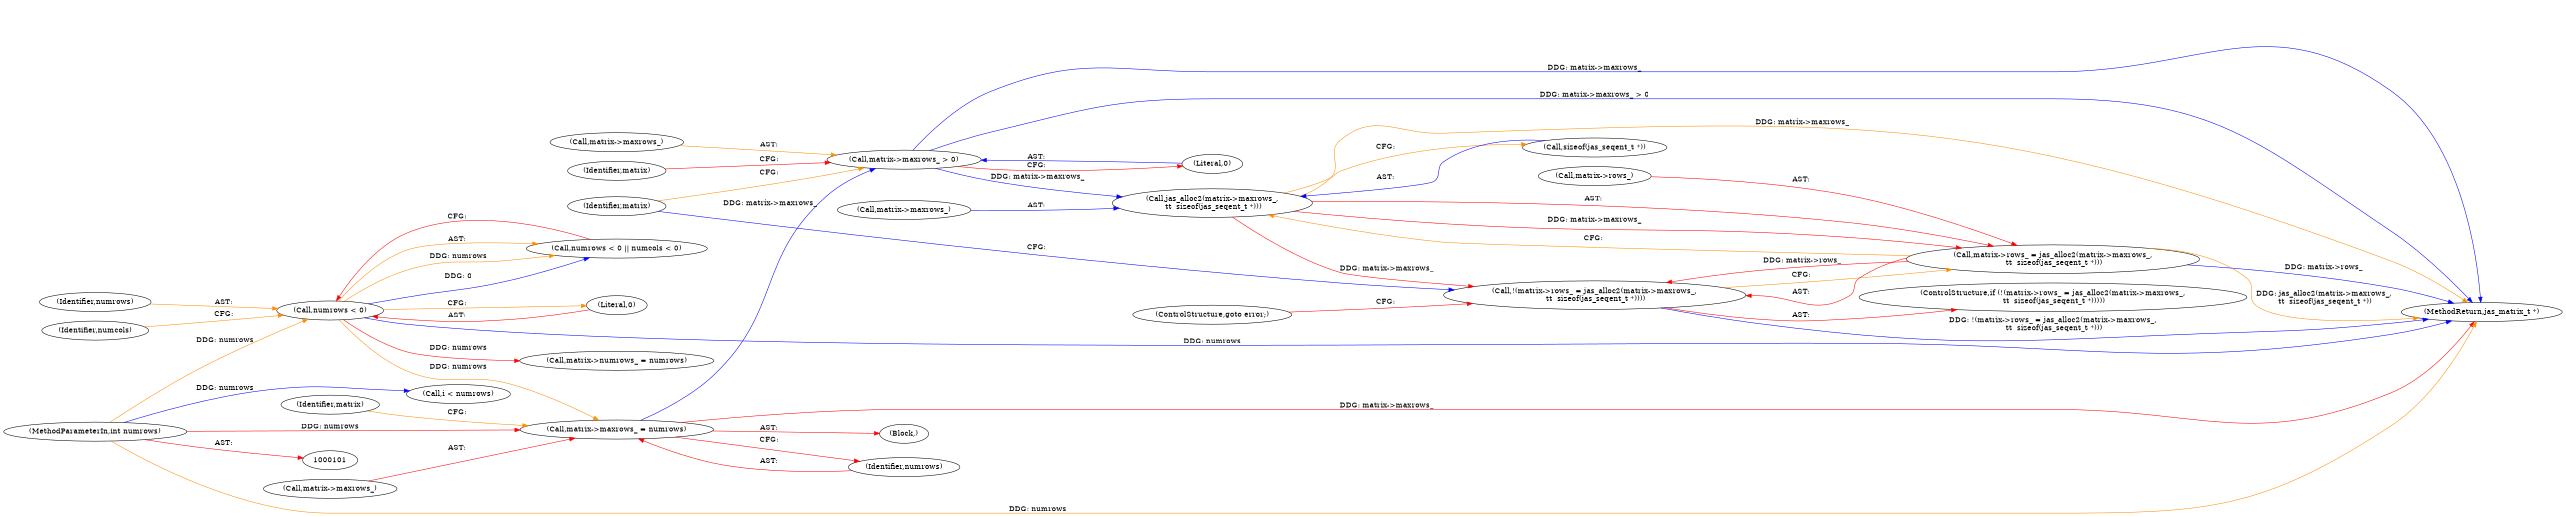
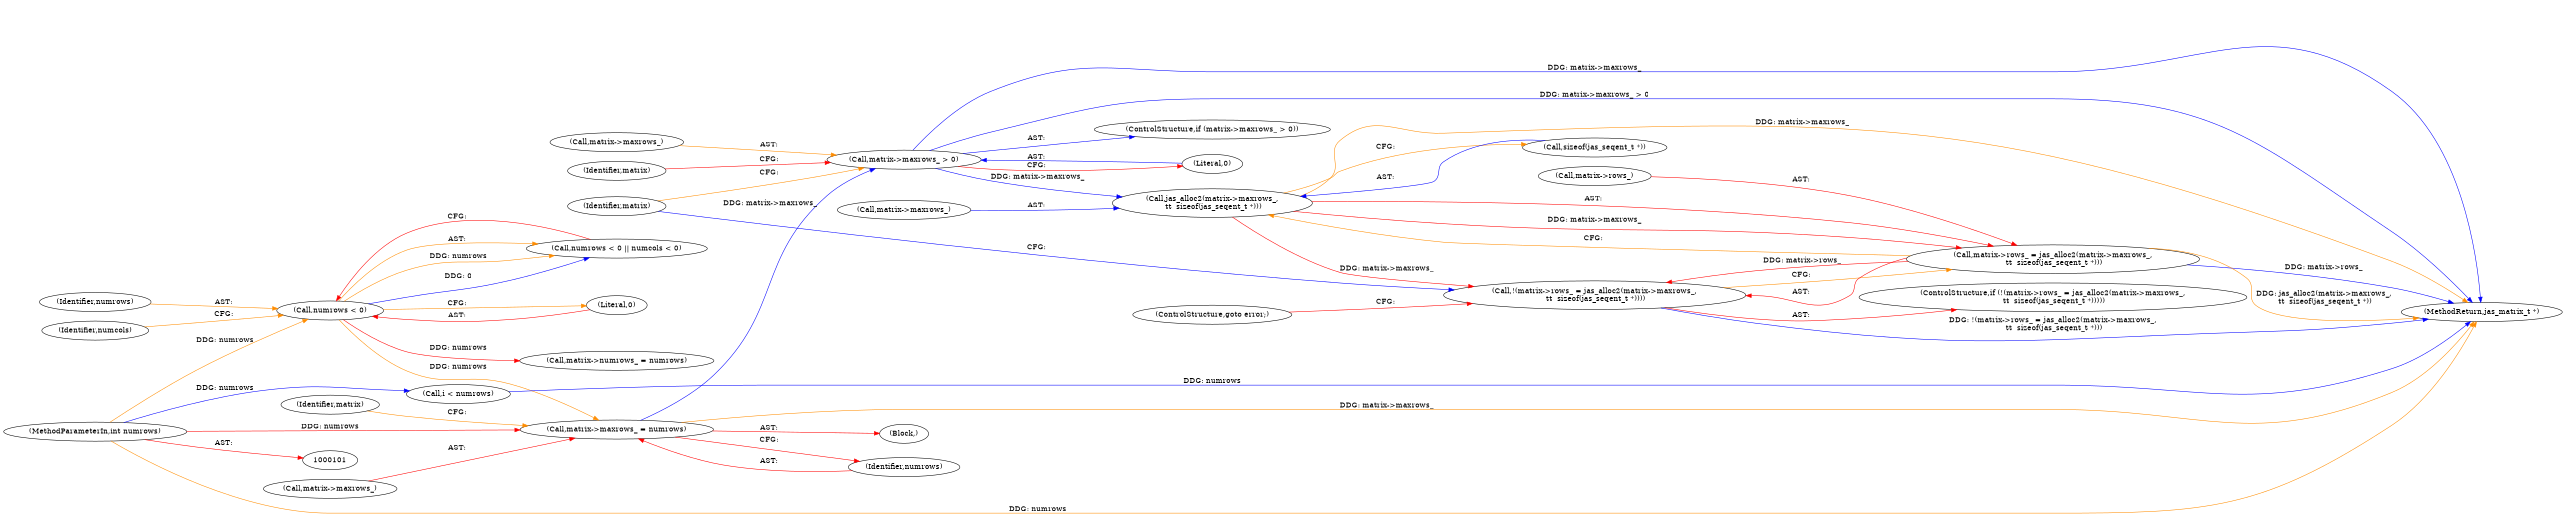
none -> (1212, 130)
(1406, 345) -> (1495, 385)
(1591, 409) -> (1591, 409)
